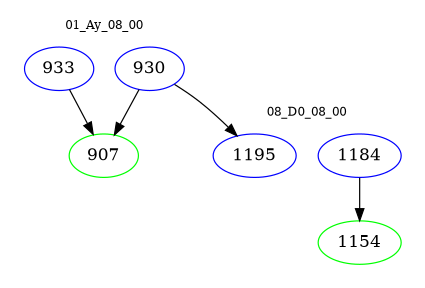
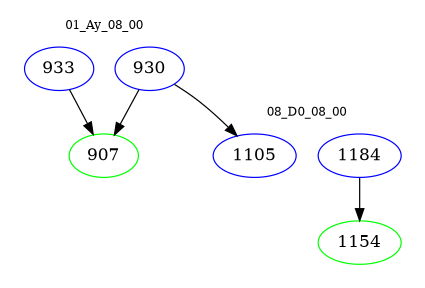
(255, 156) -> (255, 156)
